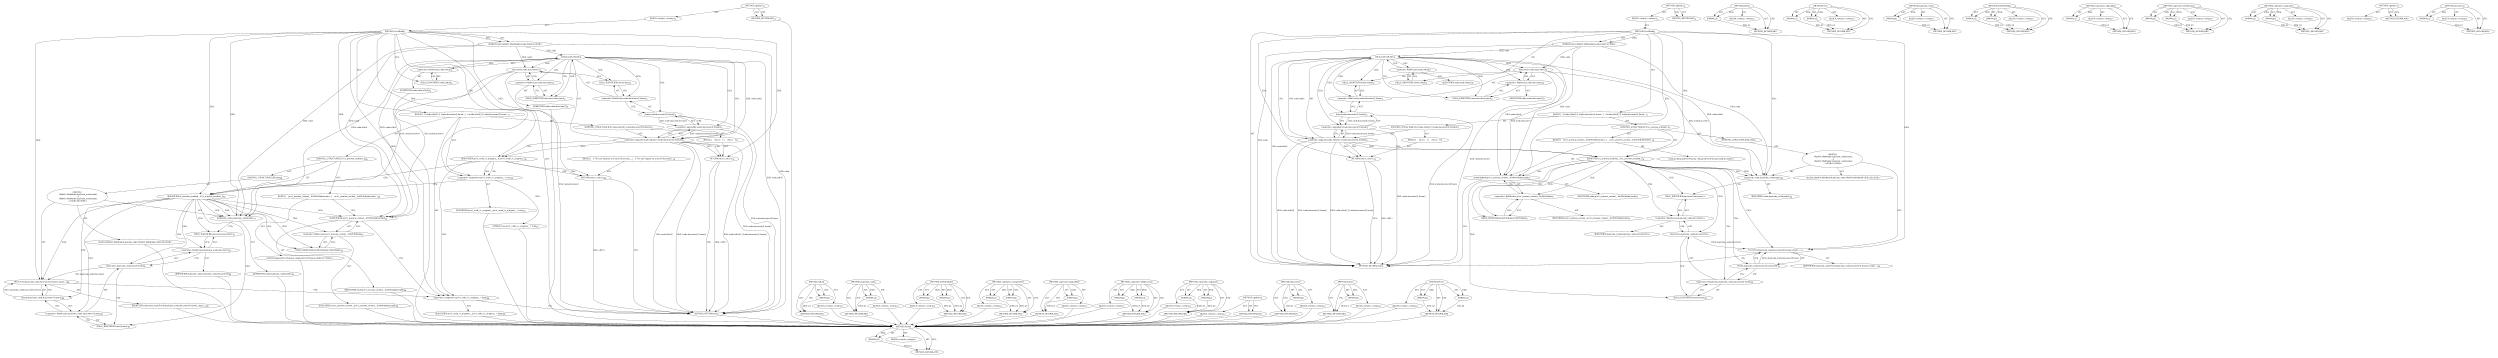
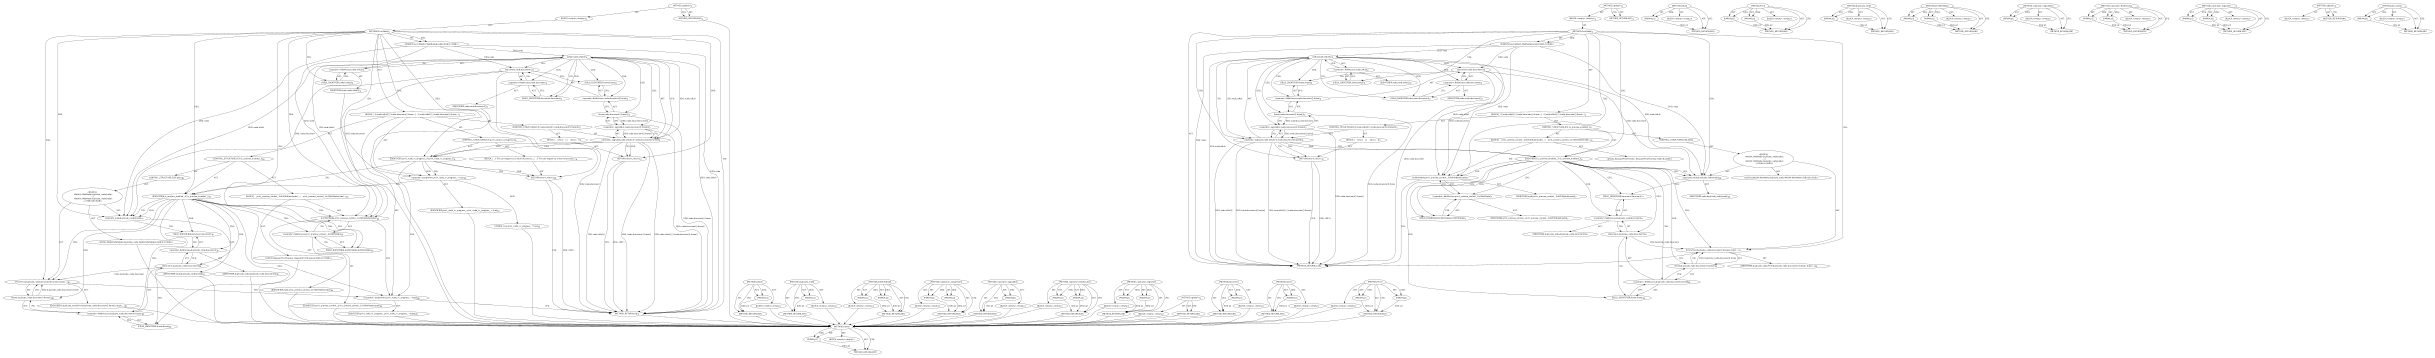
none -> (489, 140)
